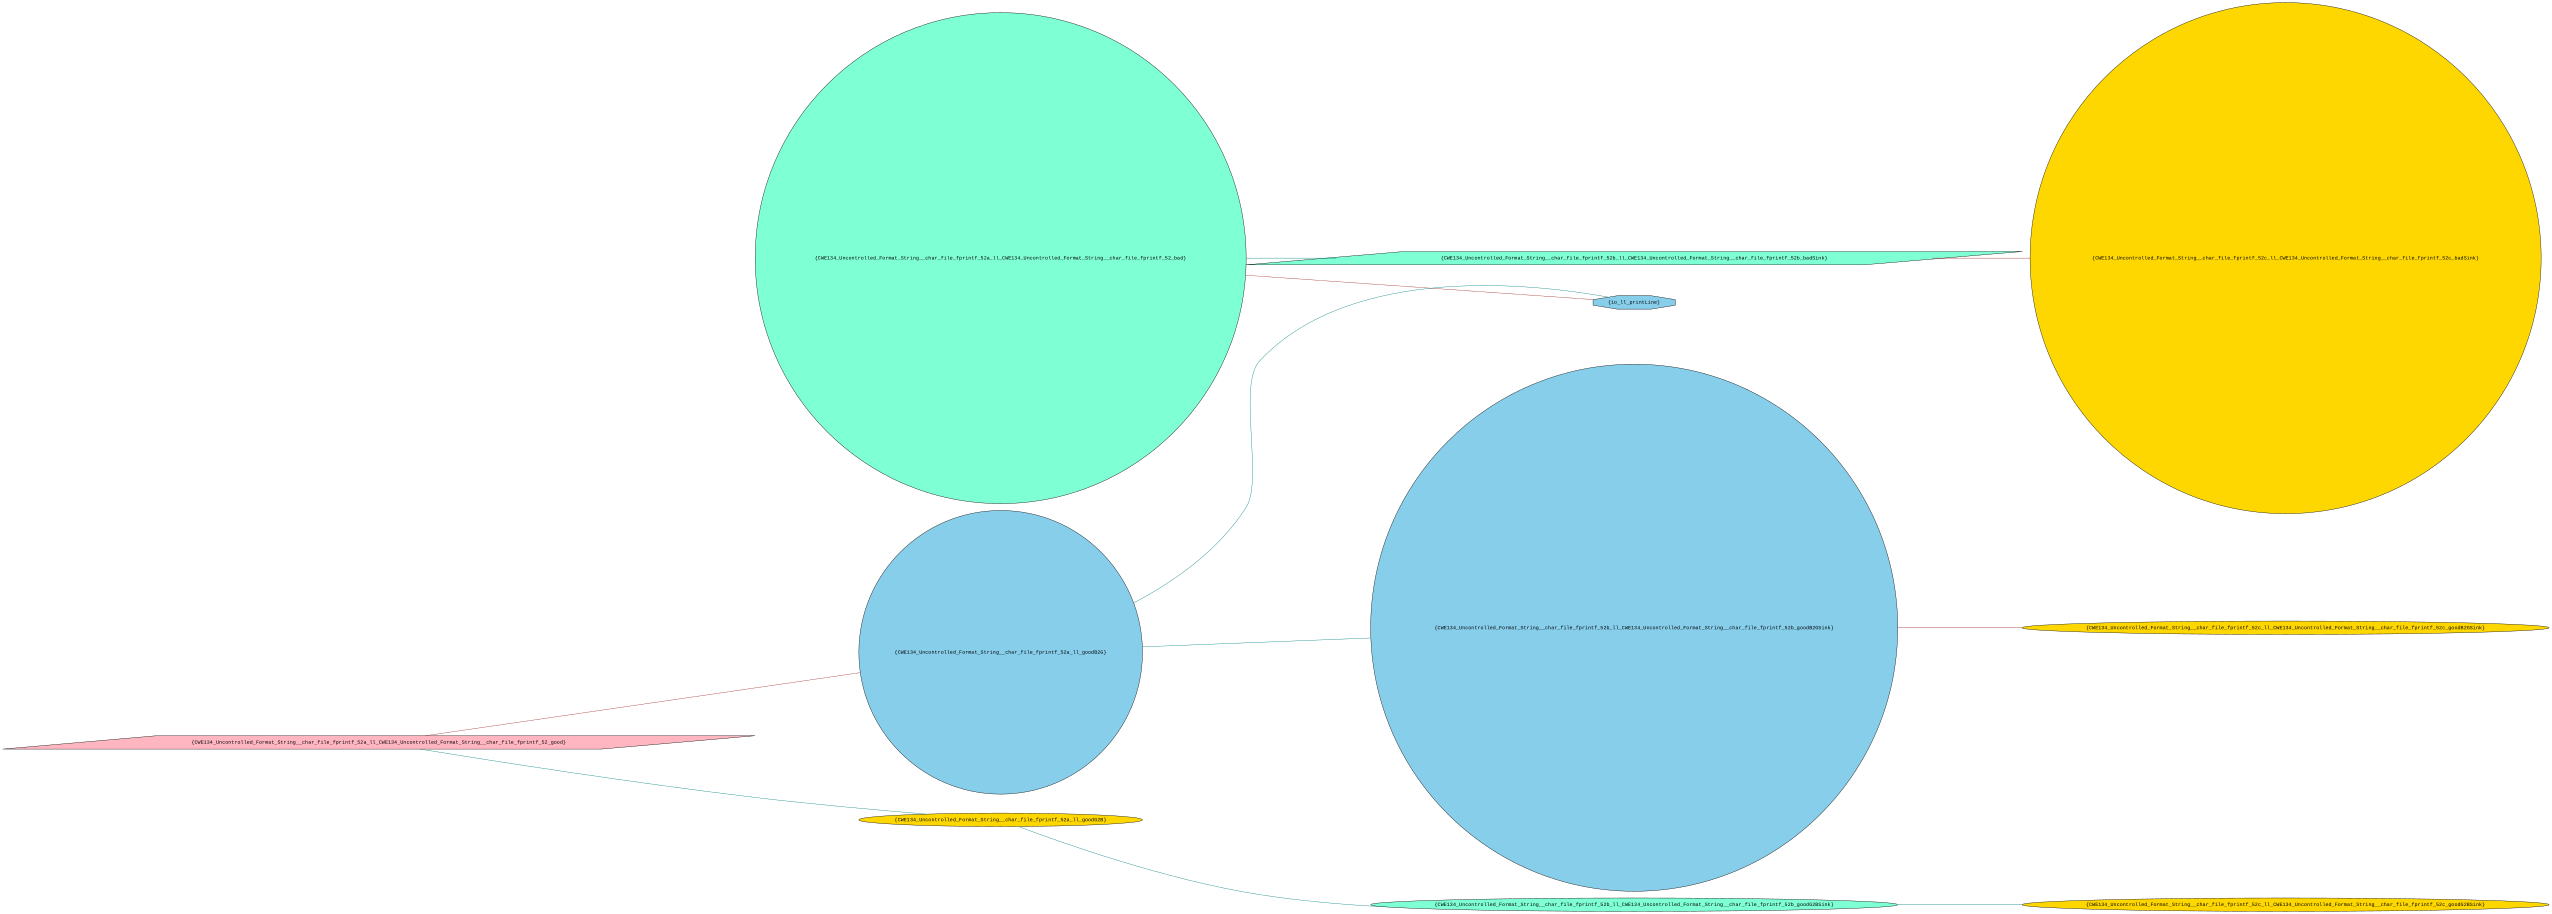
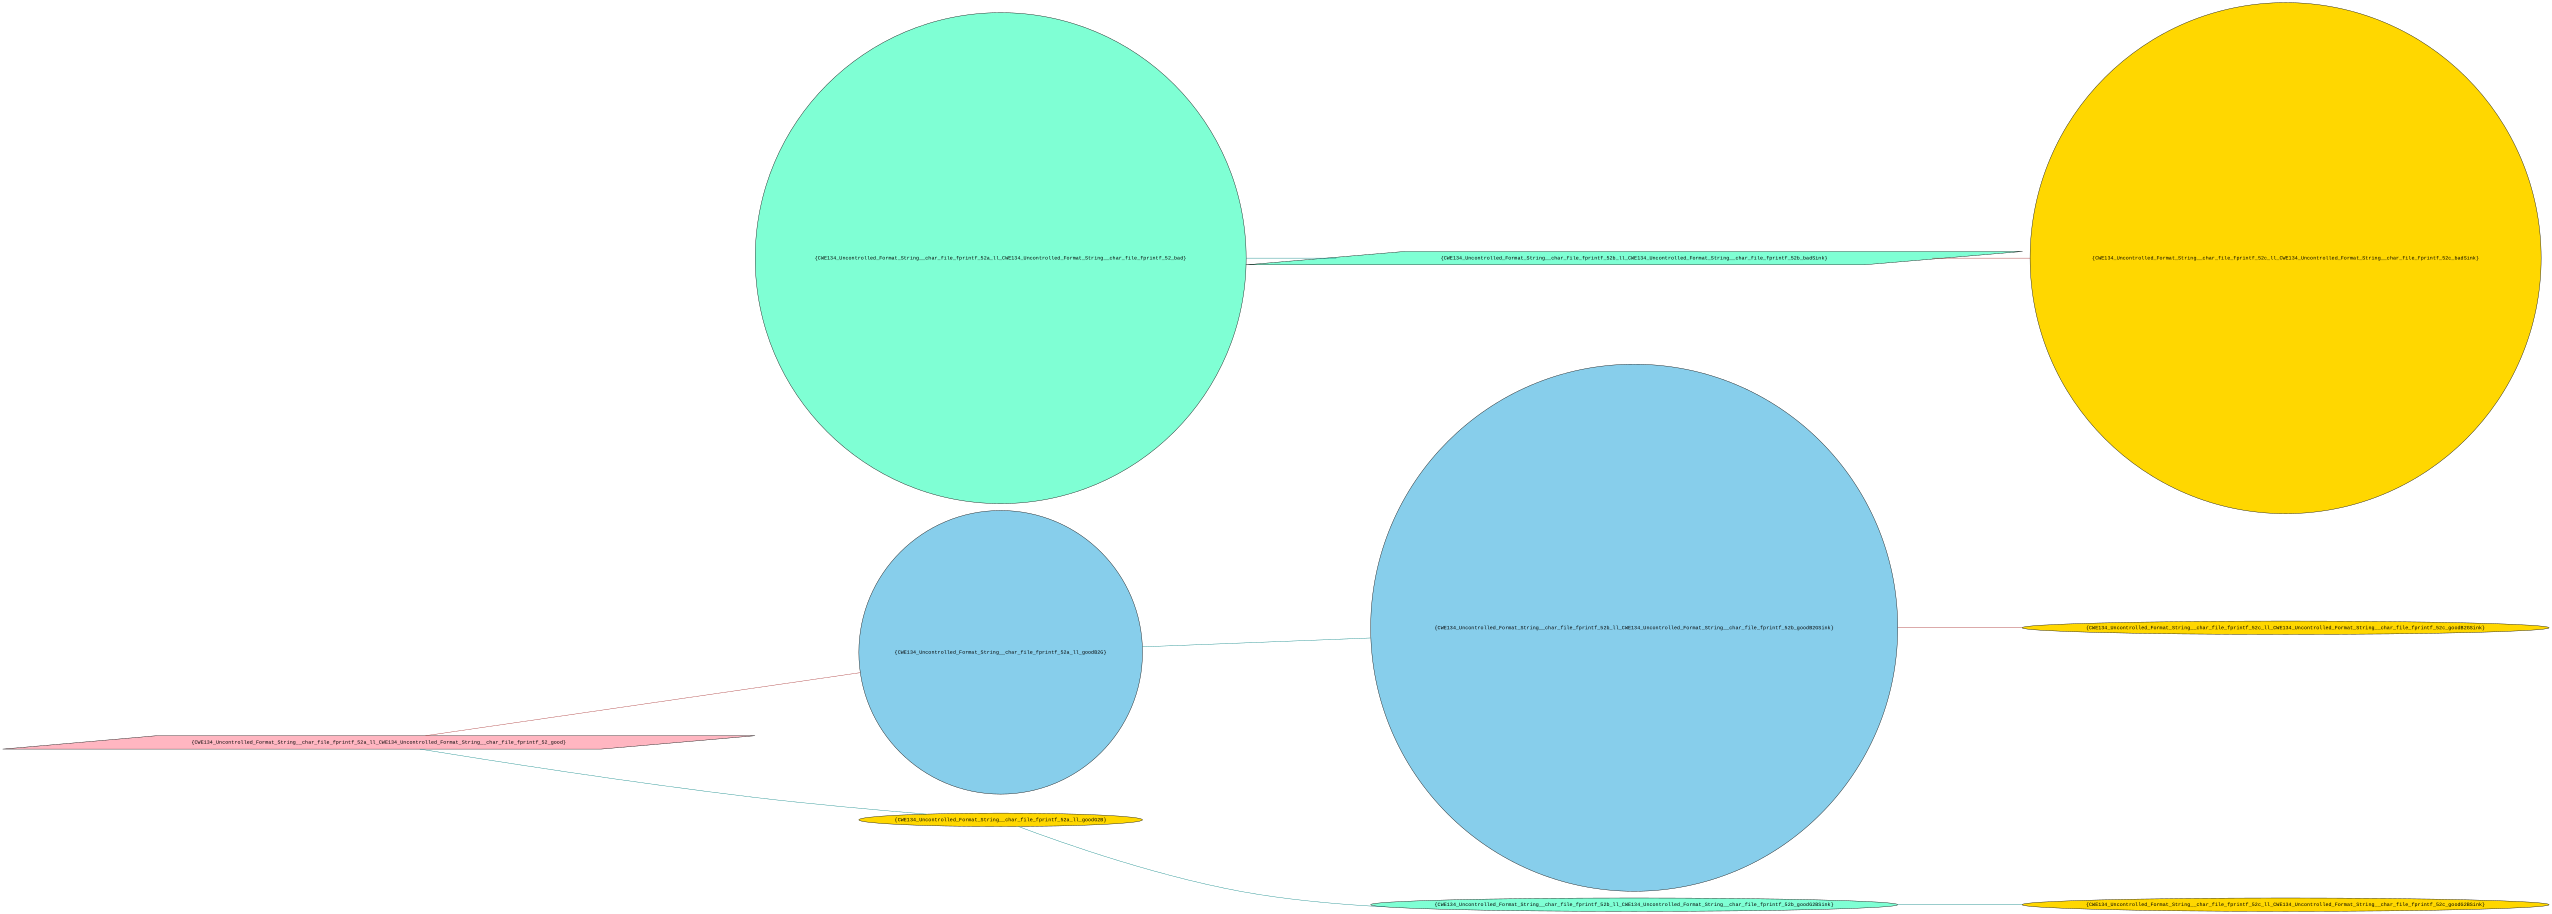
(1634, 302) -> none
